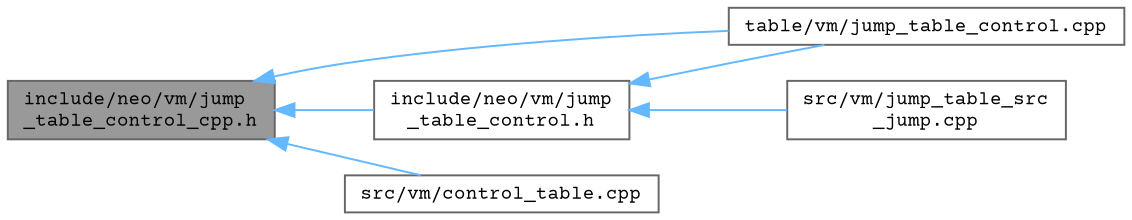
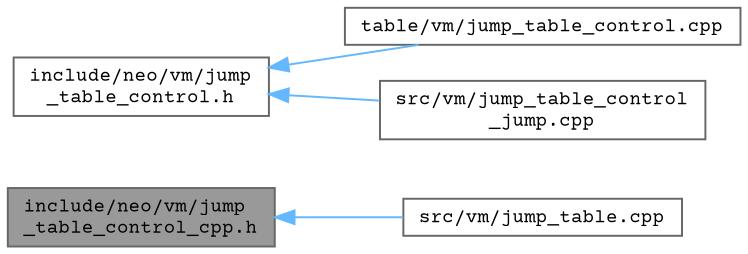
(500, 45) -> none
(334, 110) -> none
(927, 110) -> (543, 110)
(502, 194) -> (543, 217)
